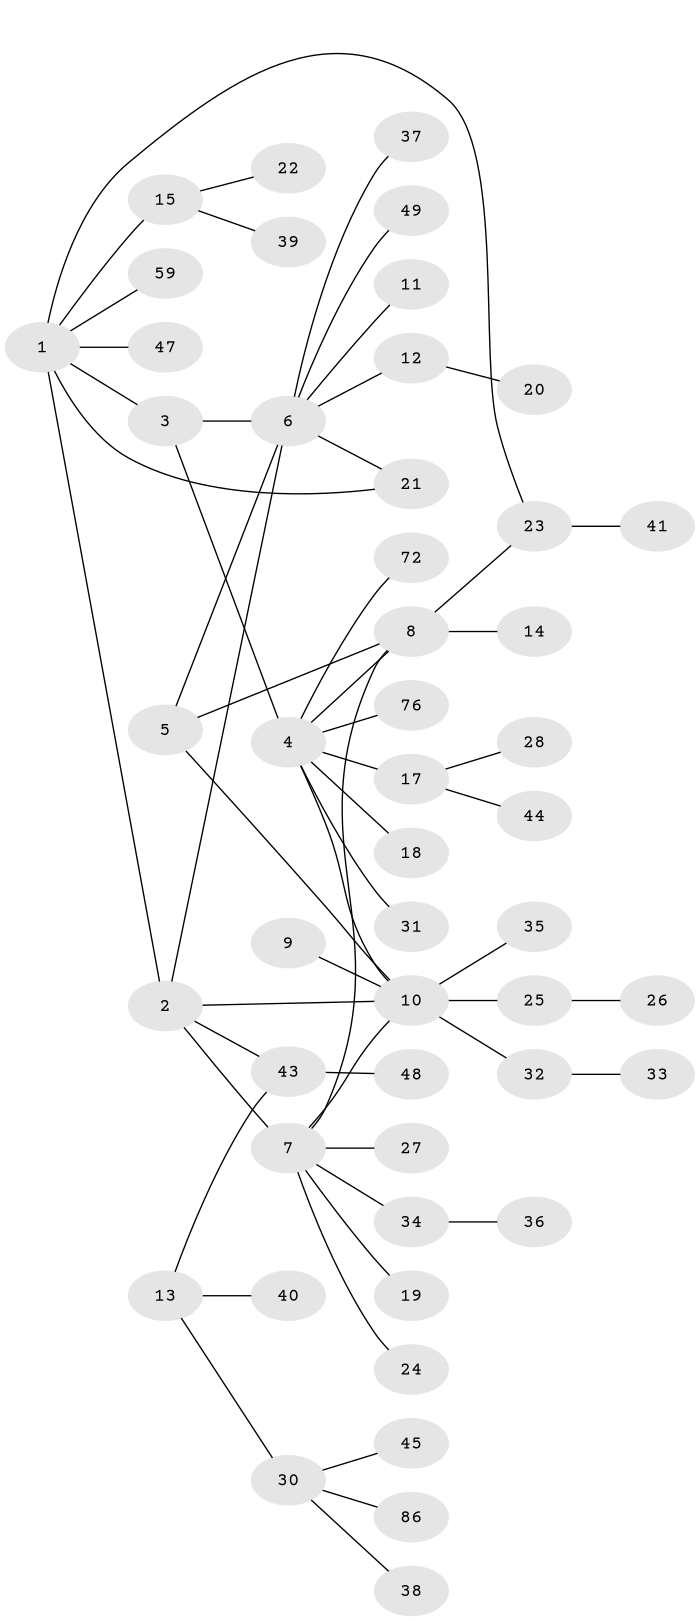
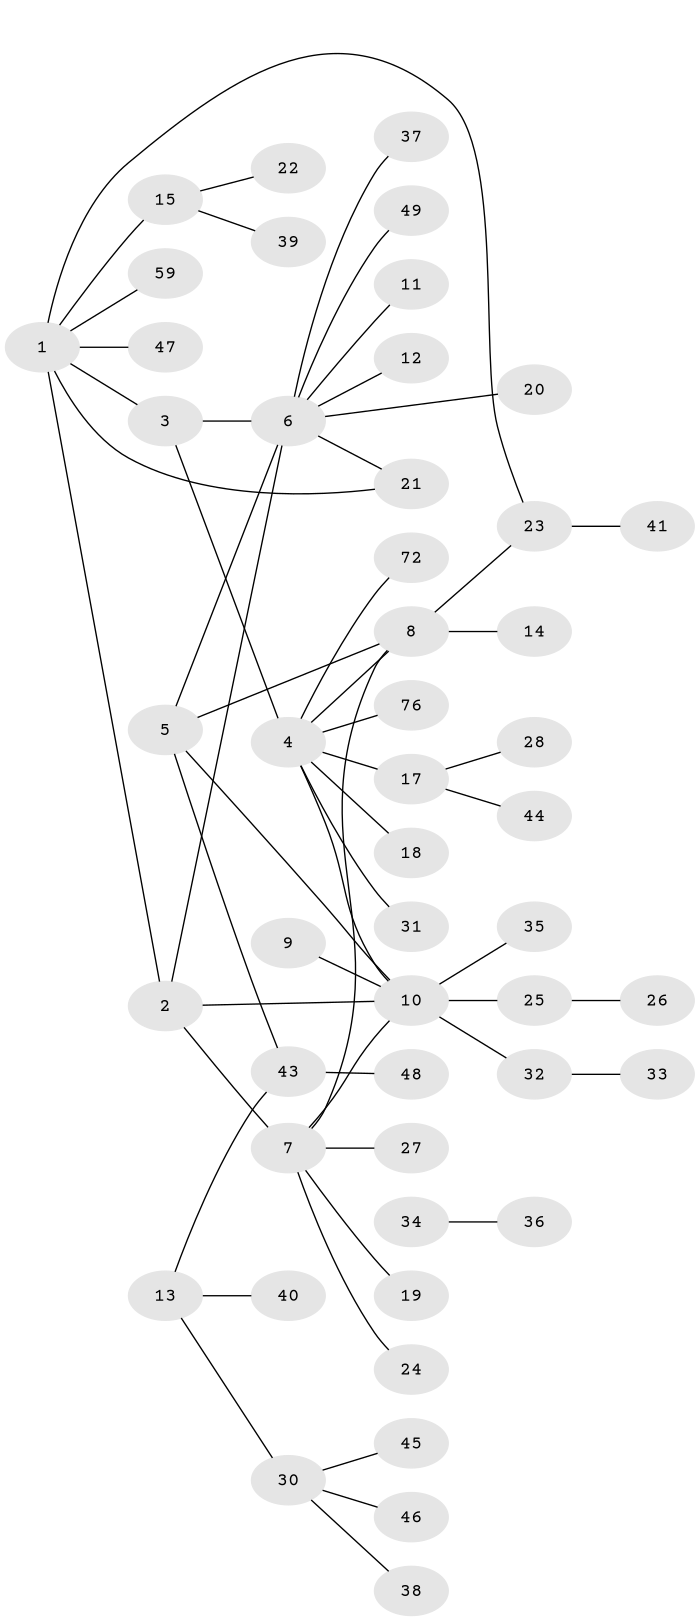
(473, 374) -> (412, 405)
(227, 1039) -> (224, 902)
(350, 1185) -> none
(411, 1517) -> (411, 1517)
